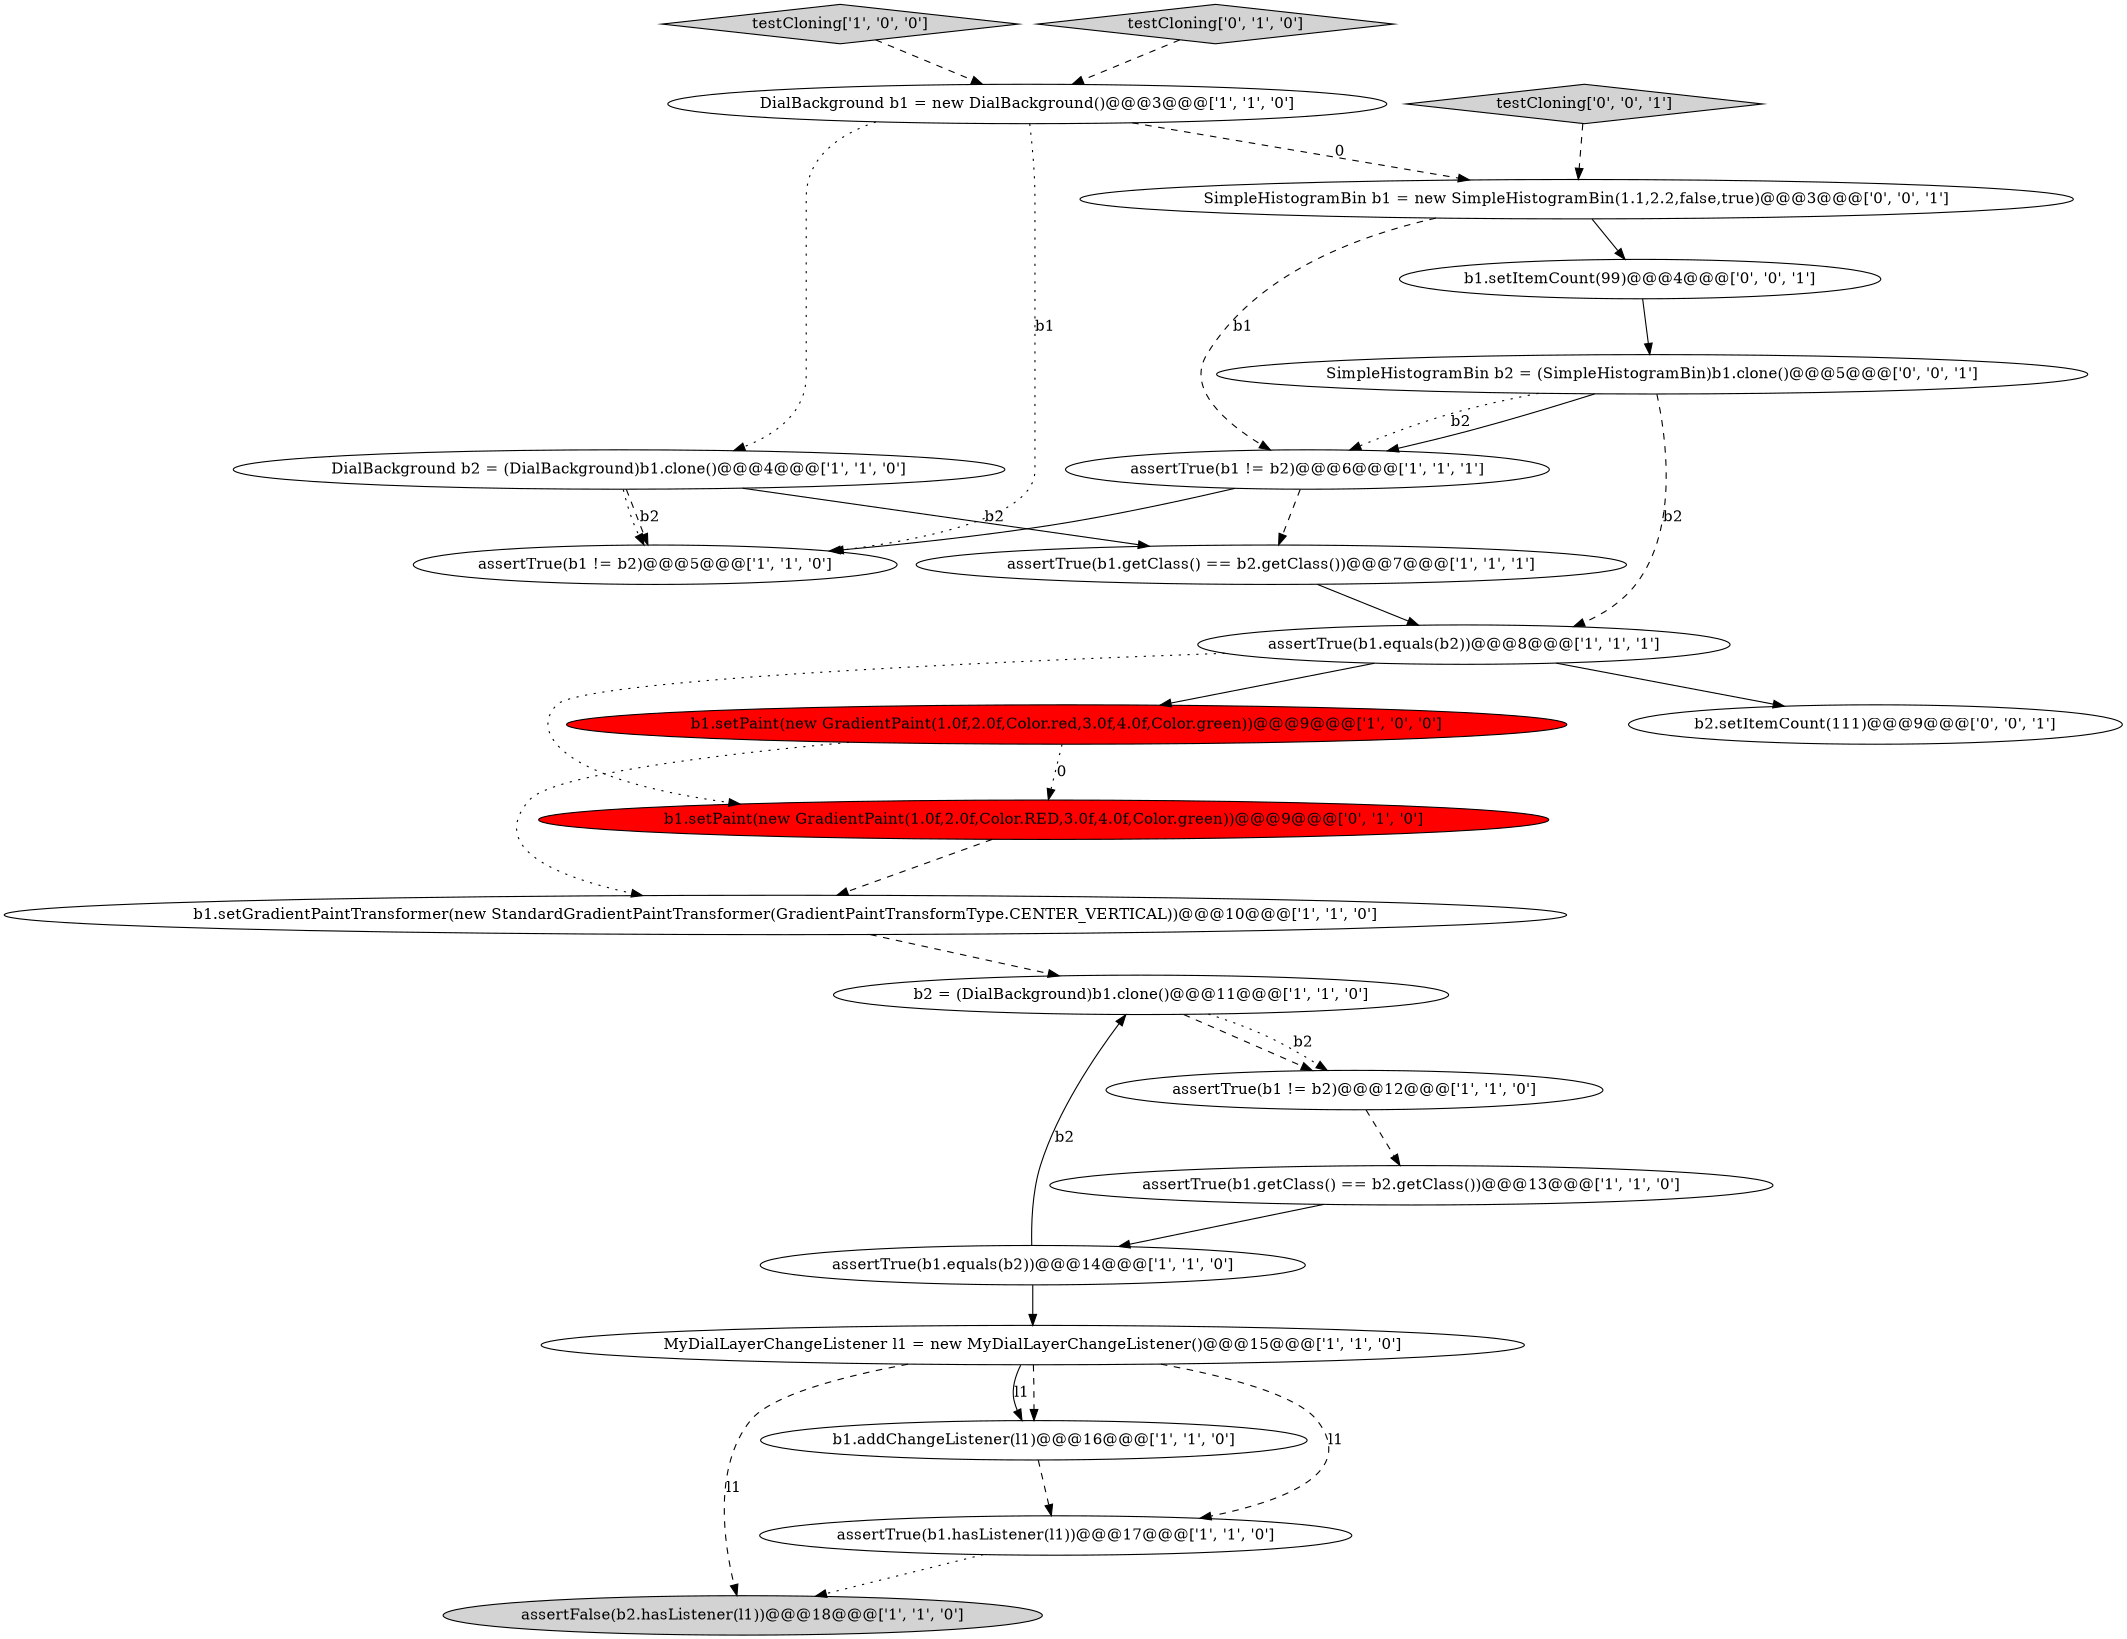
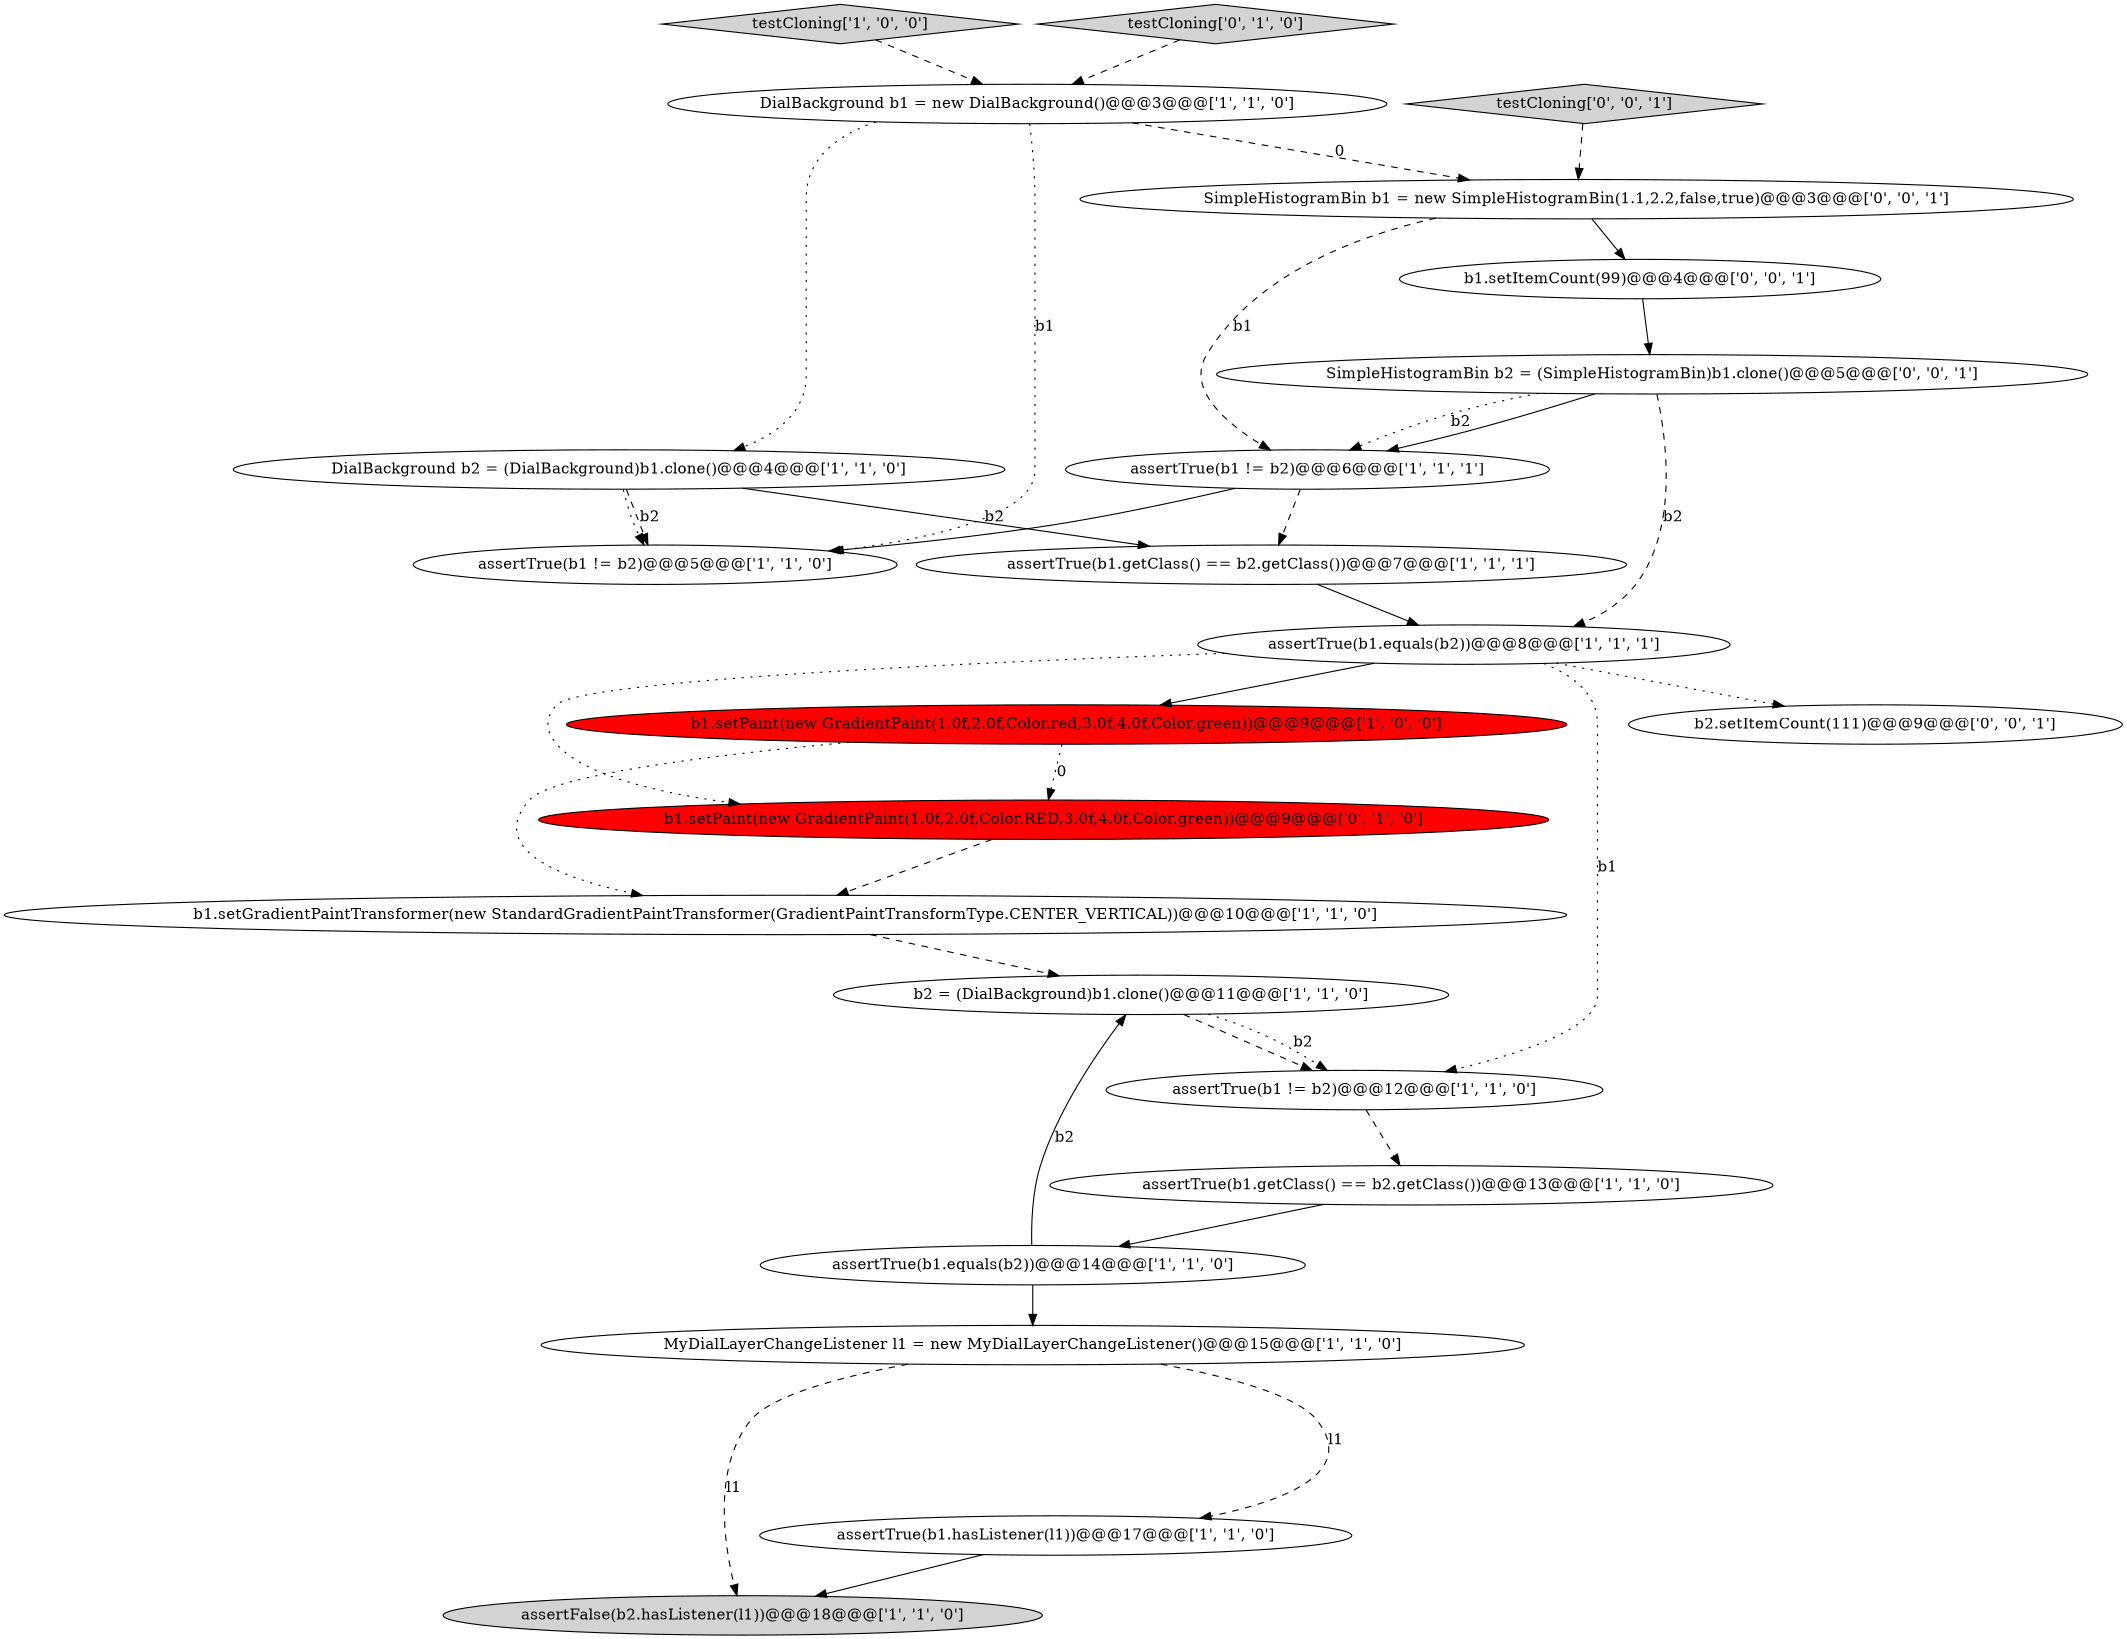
(1665, 684) -> (1665, 684)
none -> (1597, 900)
(1034, 1440) -> none
(905, 1574) -> (905, 1574)
